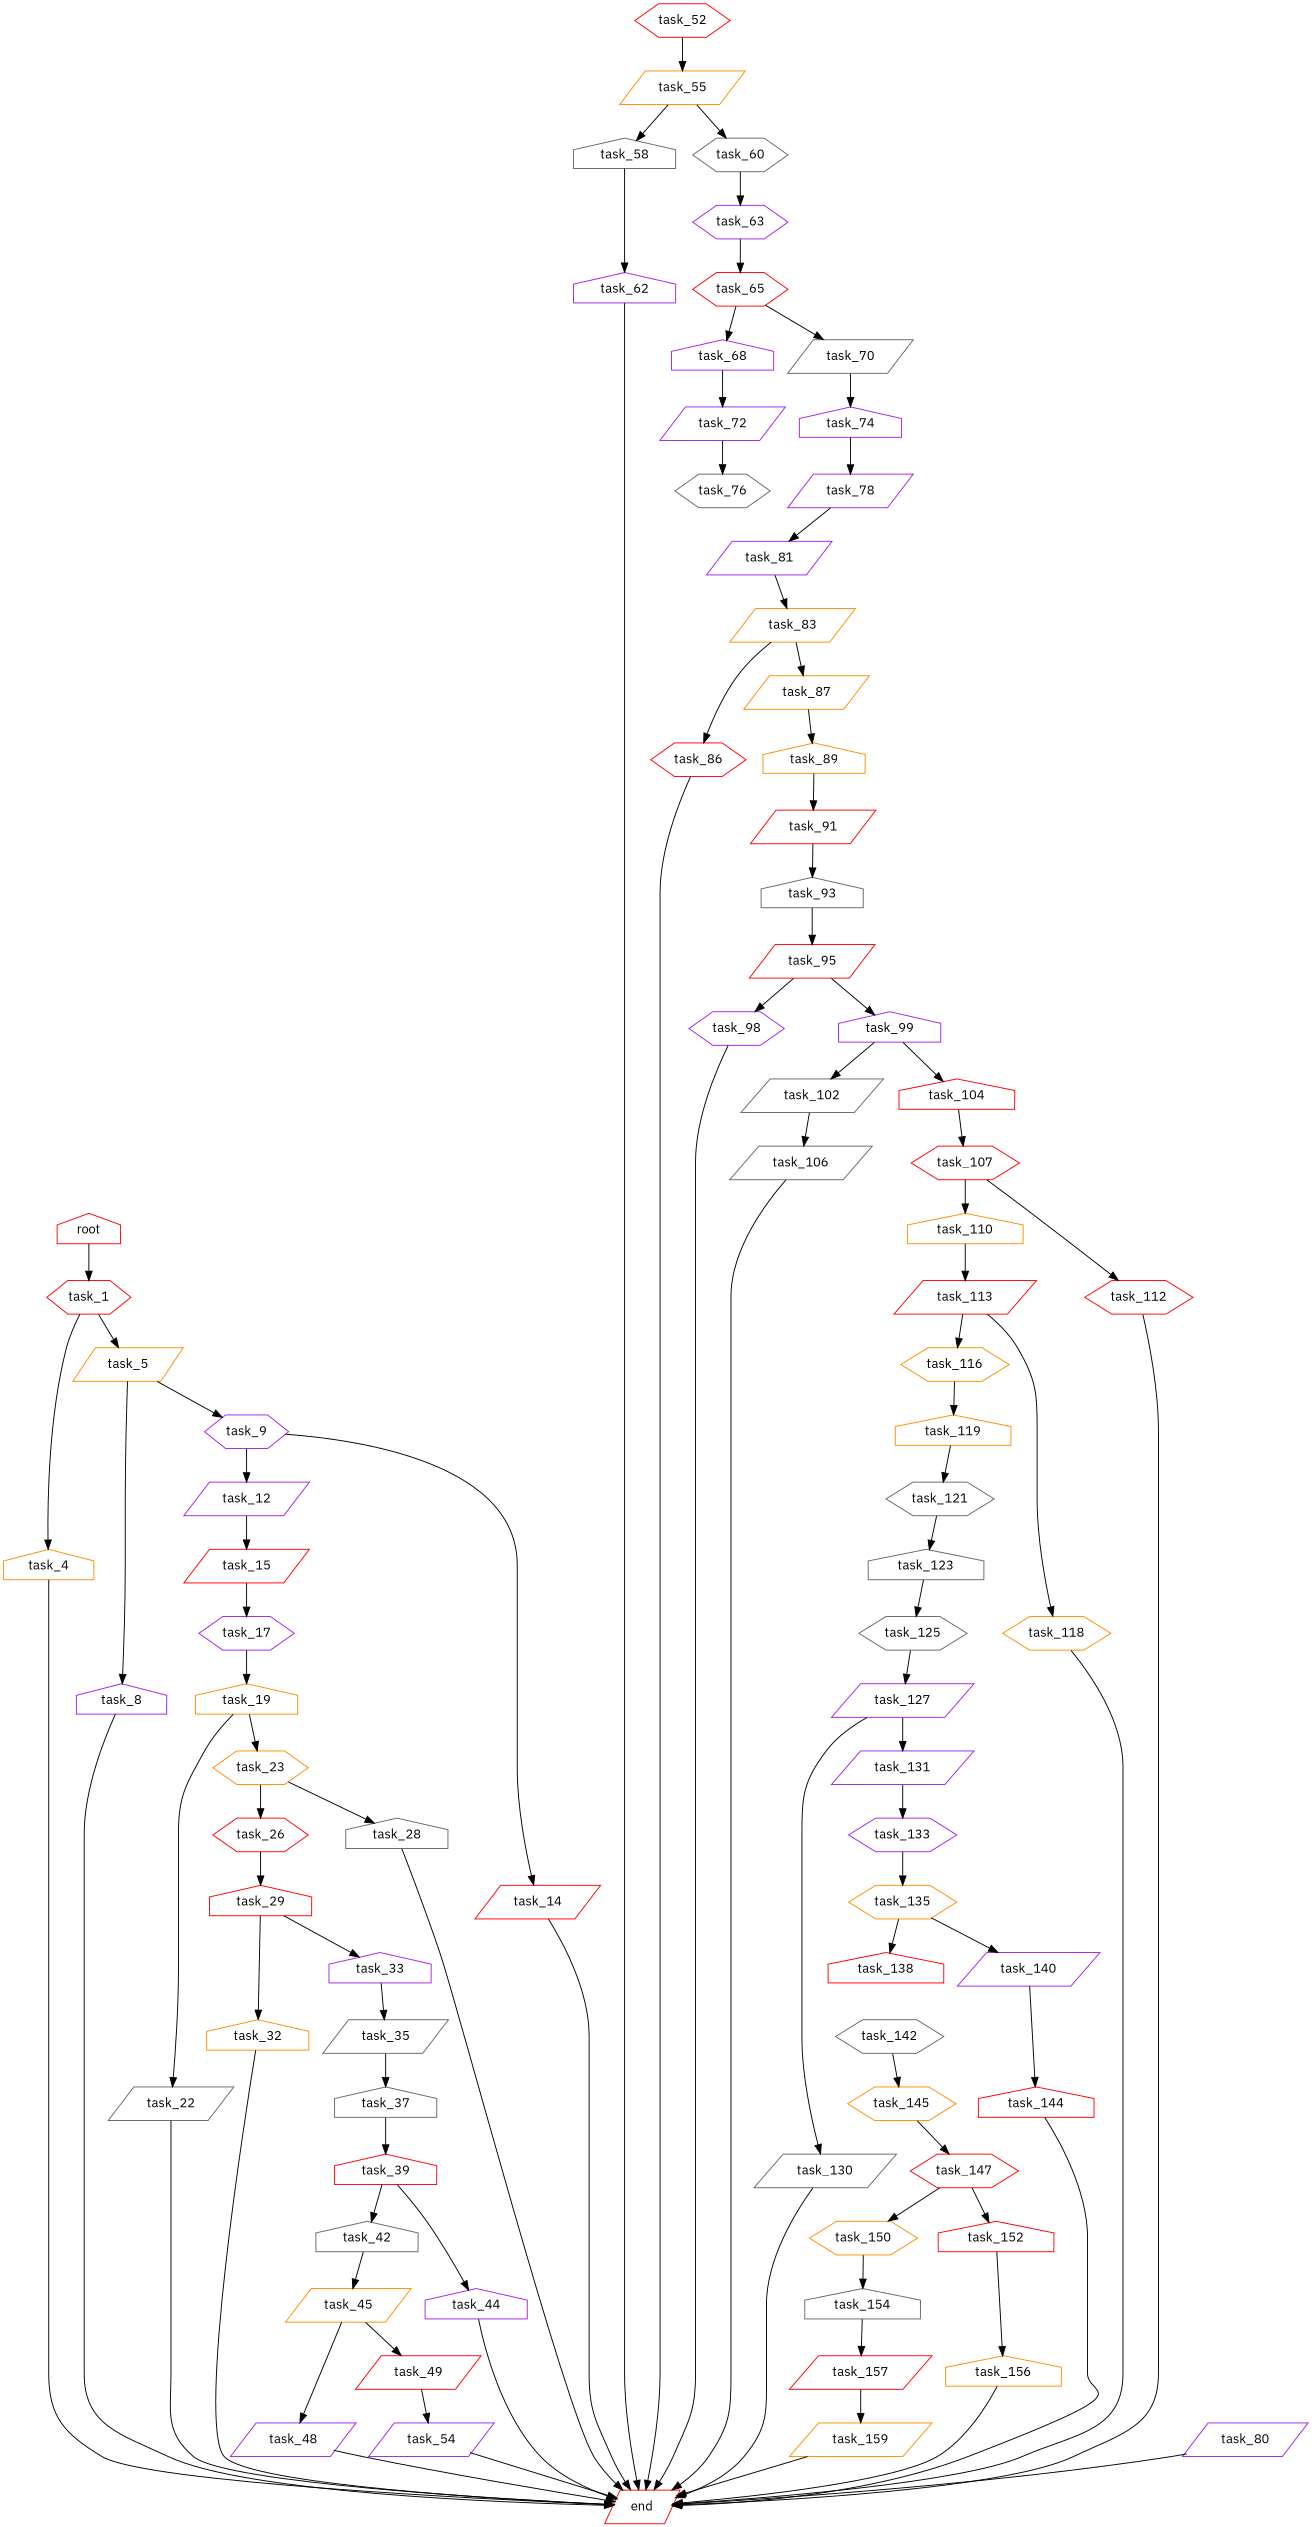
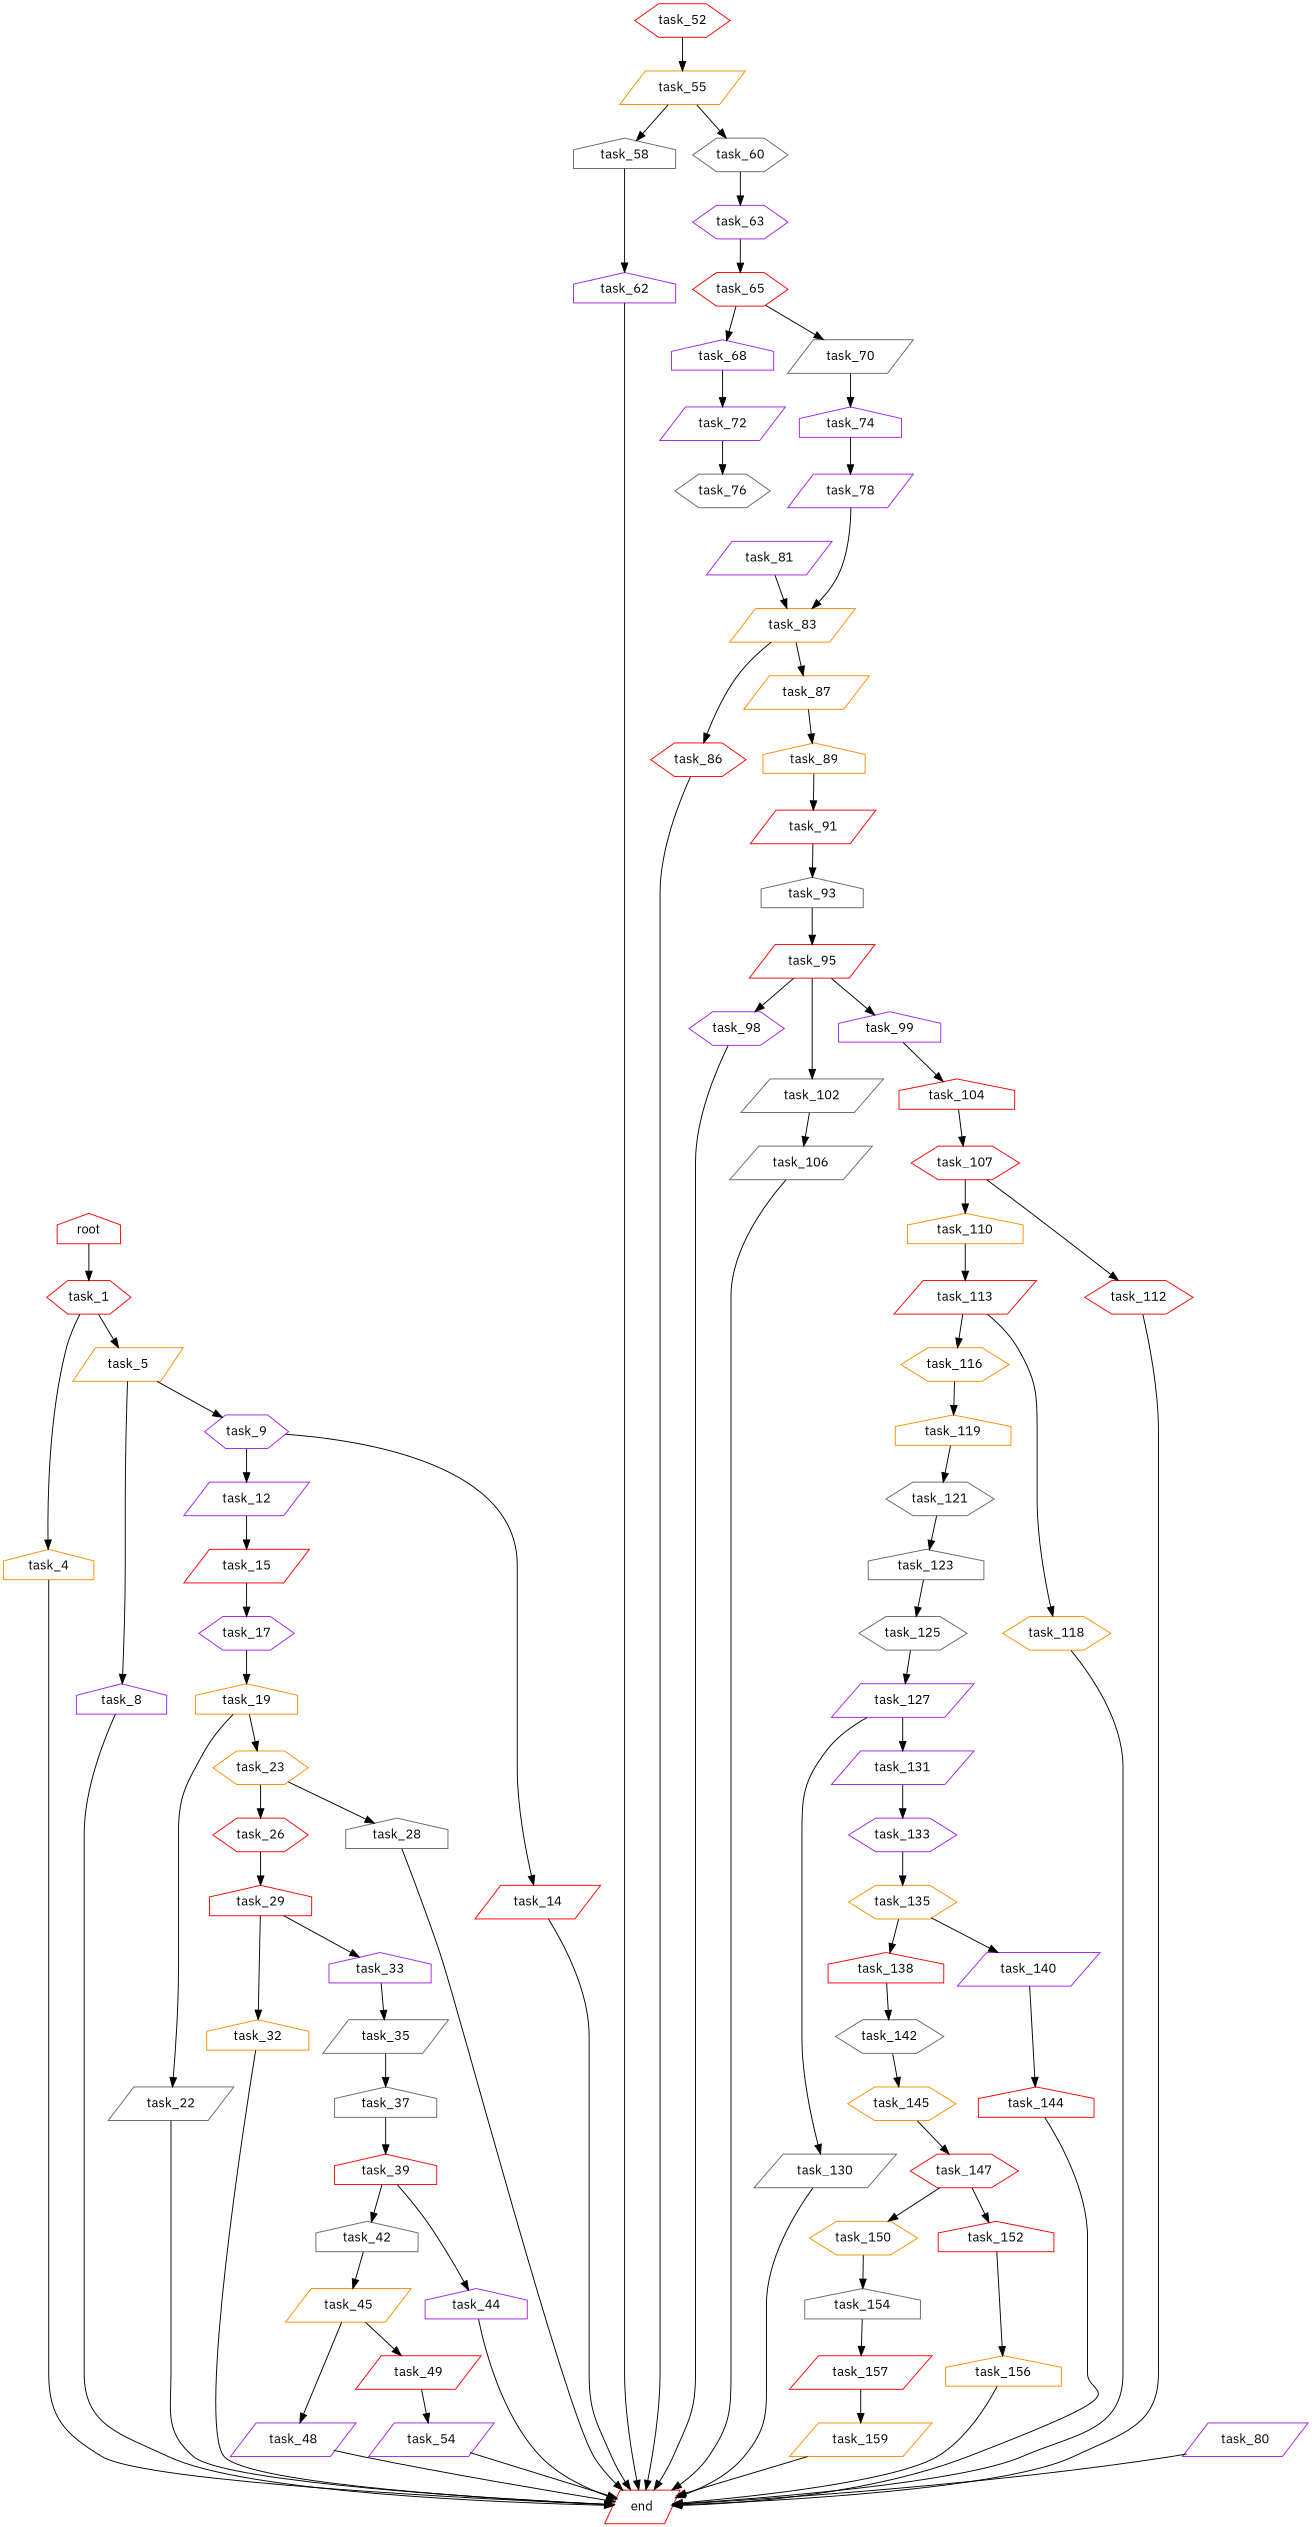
(813, 522) -> (844, 558)
(856, 1058) -> (812, 1024)
none -> (887, 1997)
